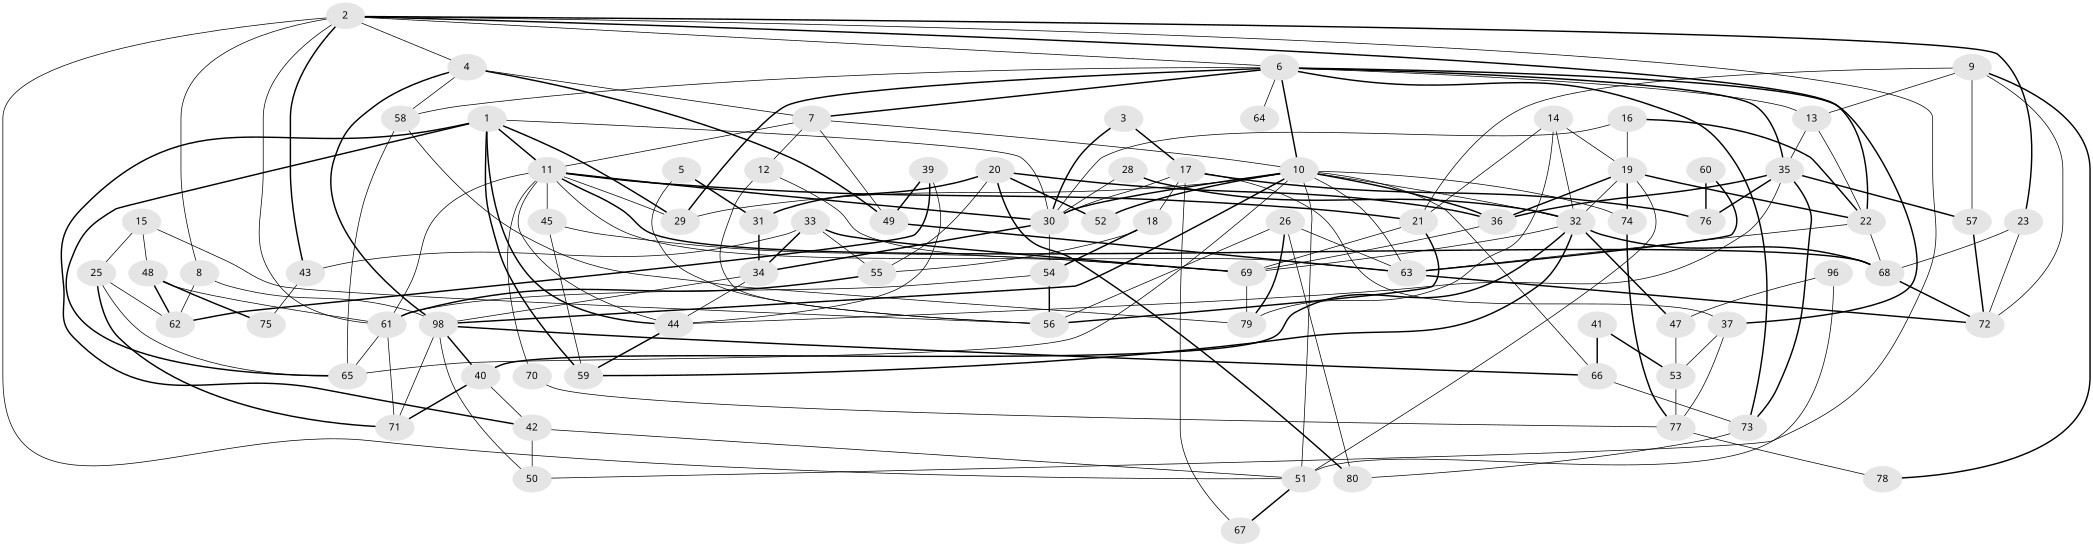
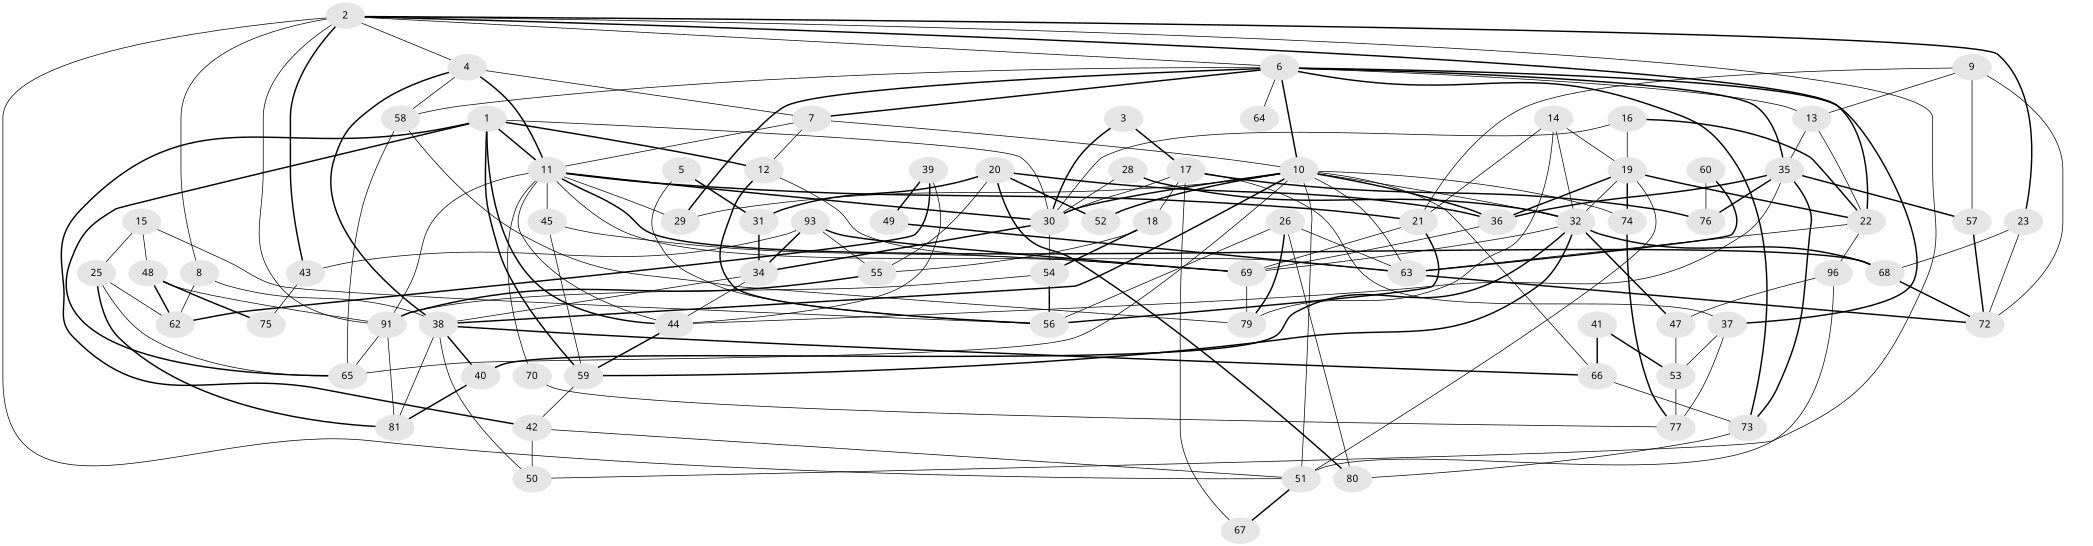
(689, 120) -> (518, 112)
(591, 167) -> (626, 142)
(850, 170) -> none
(1706, 196) -> (1706, 196)
(810, 222) -> (810, 222)
(1875, 247) -> (1850, 247)
(822, 307) -> (822, 307)
(387, 325) -> (387, 325)
(438, 325) -> (438, 325)
(506, 402) -> (558, 402)
(395, 428) -> (395, 428)
(1883, 479) -> none
